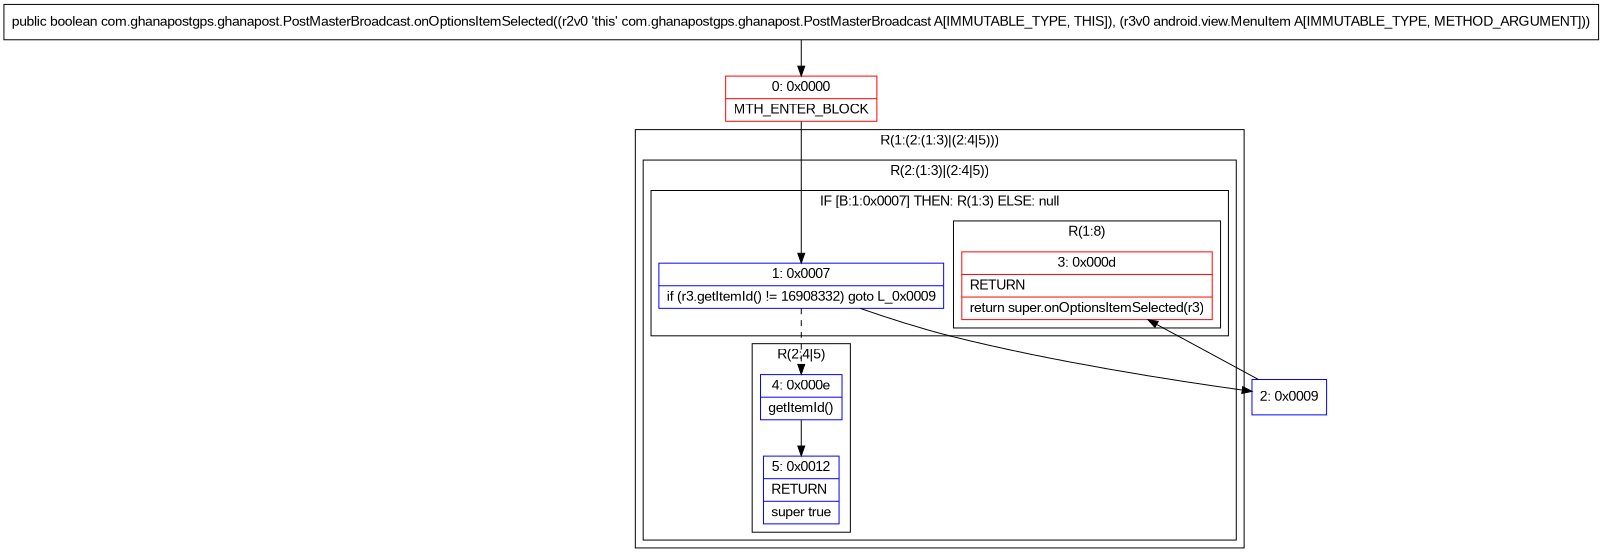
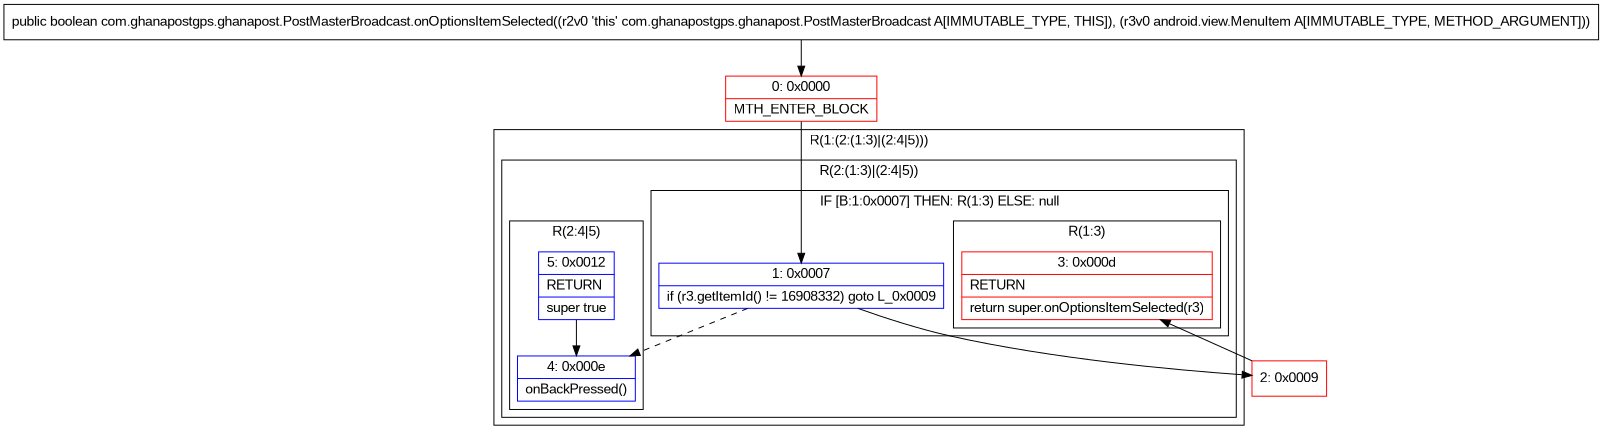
(1087, 232) -> (1087, 232)
(1289, 397) -> (1289, 379)
(801, 408) -> (576, 389)
(801, 433) -> (576, 333)
